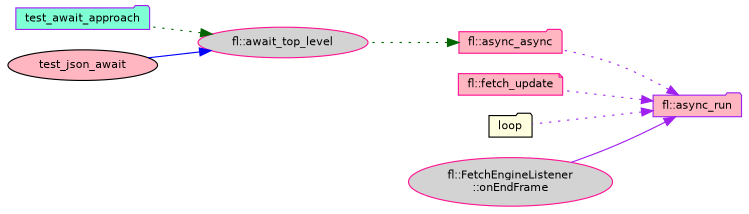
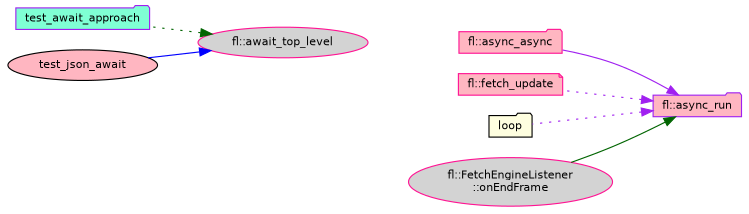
(408, 42) -> none
(617, 65) -> (617, 65)
(619, 144) -> (619, 144)
